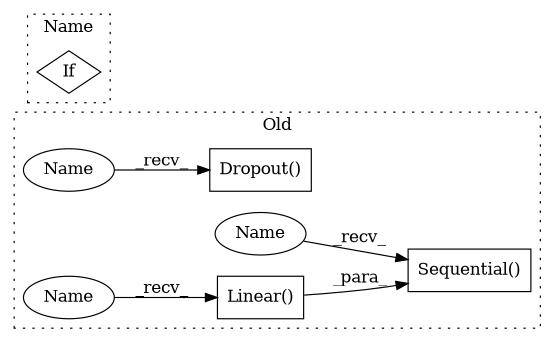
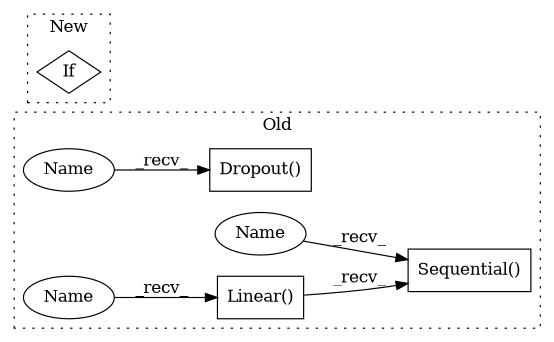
(69, 28) -> (69, 28)
(360, 278) -> (360, 278)
